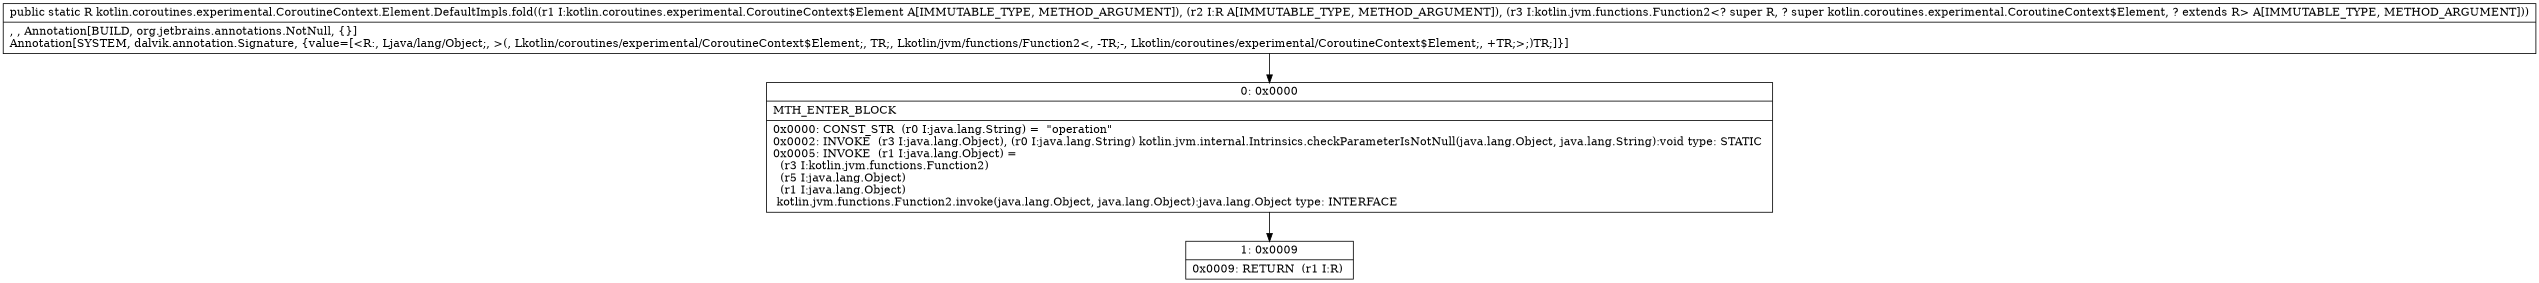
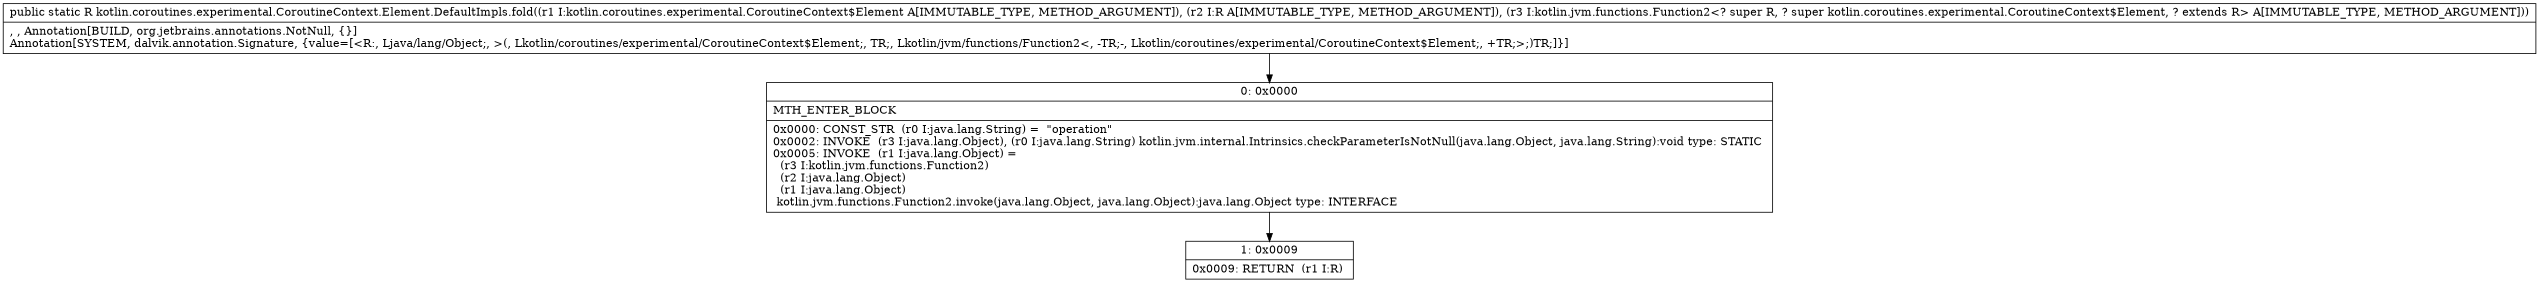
(840, 178) -> (840, 178)
